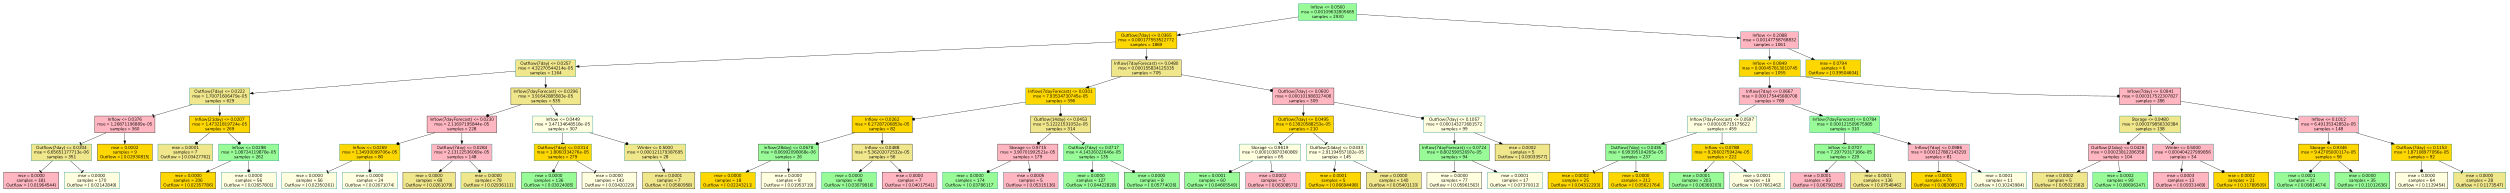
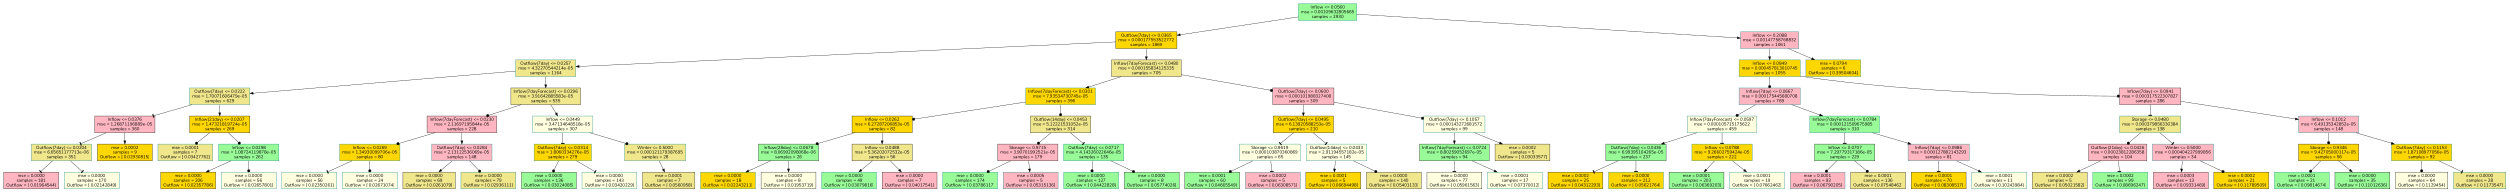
(609, 180) -> (609, 180)
